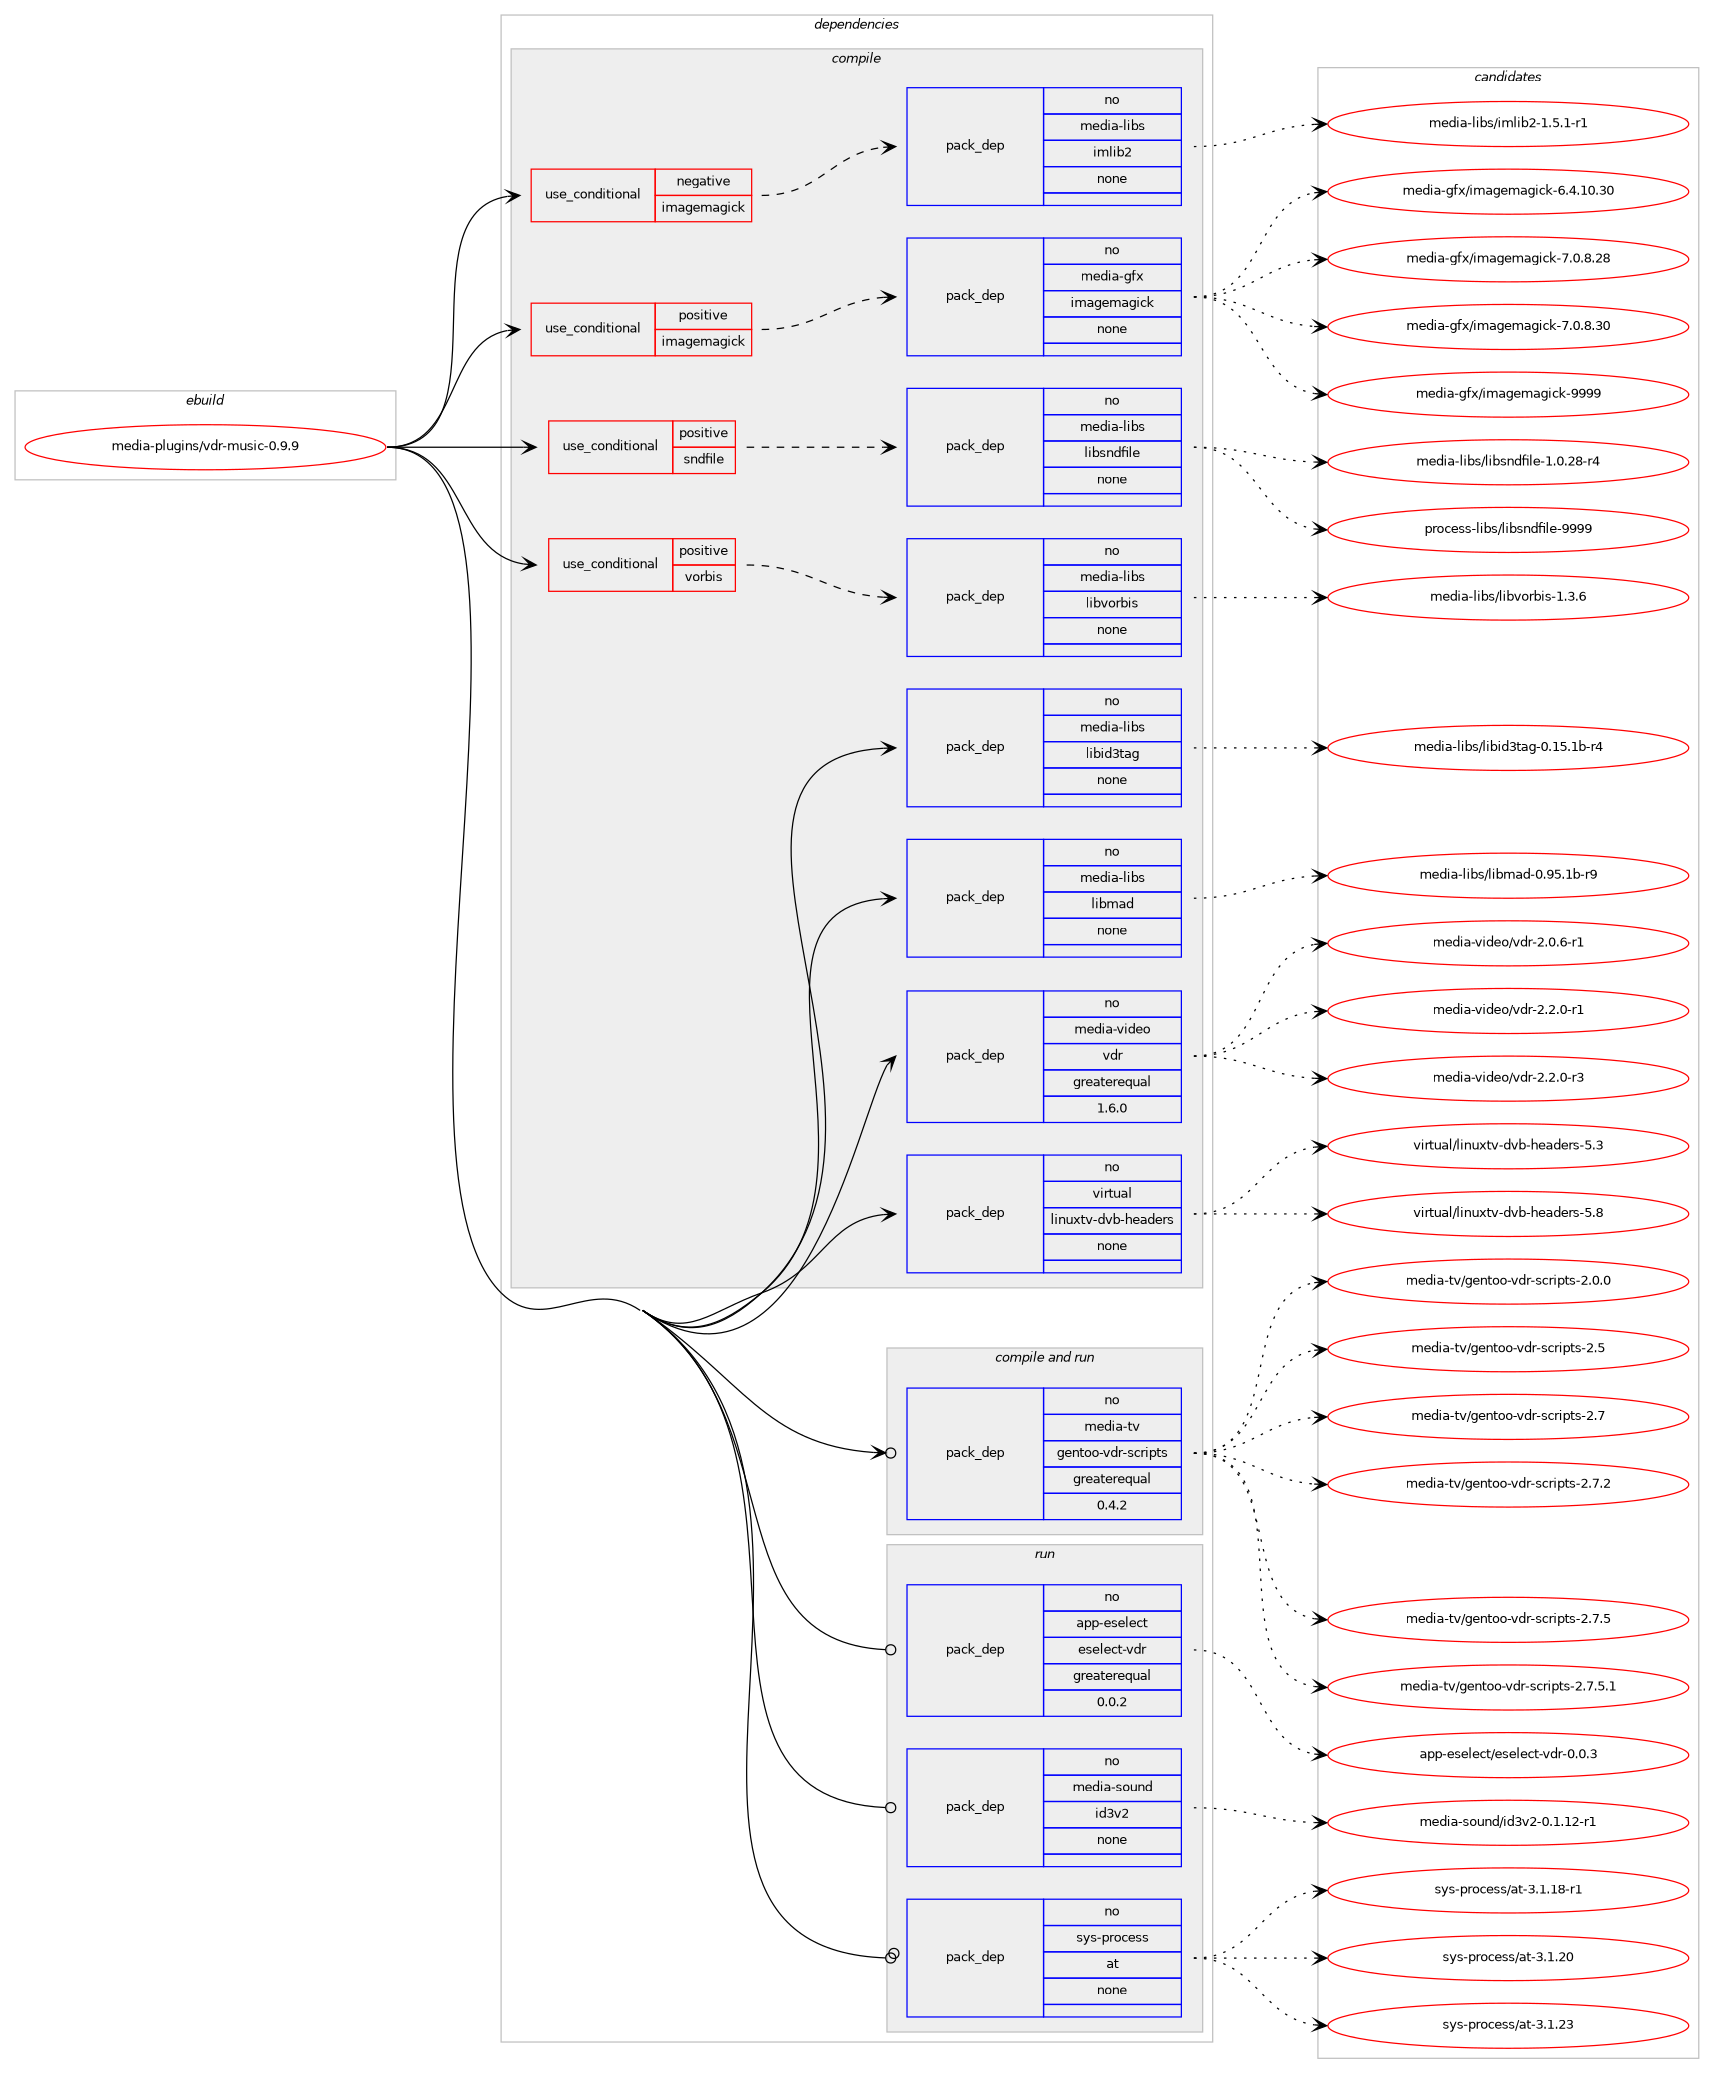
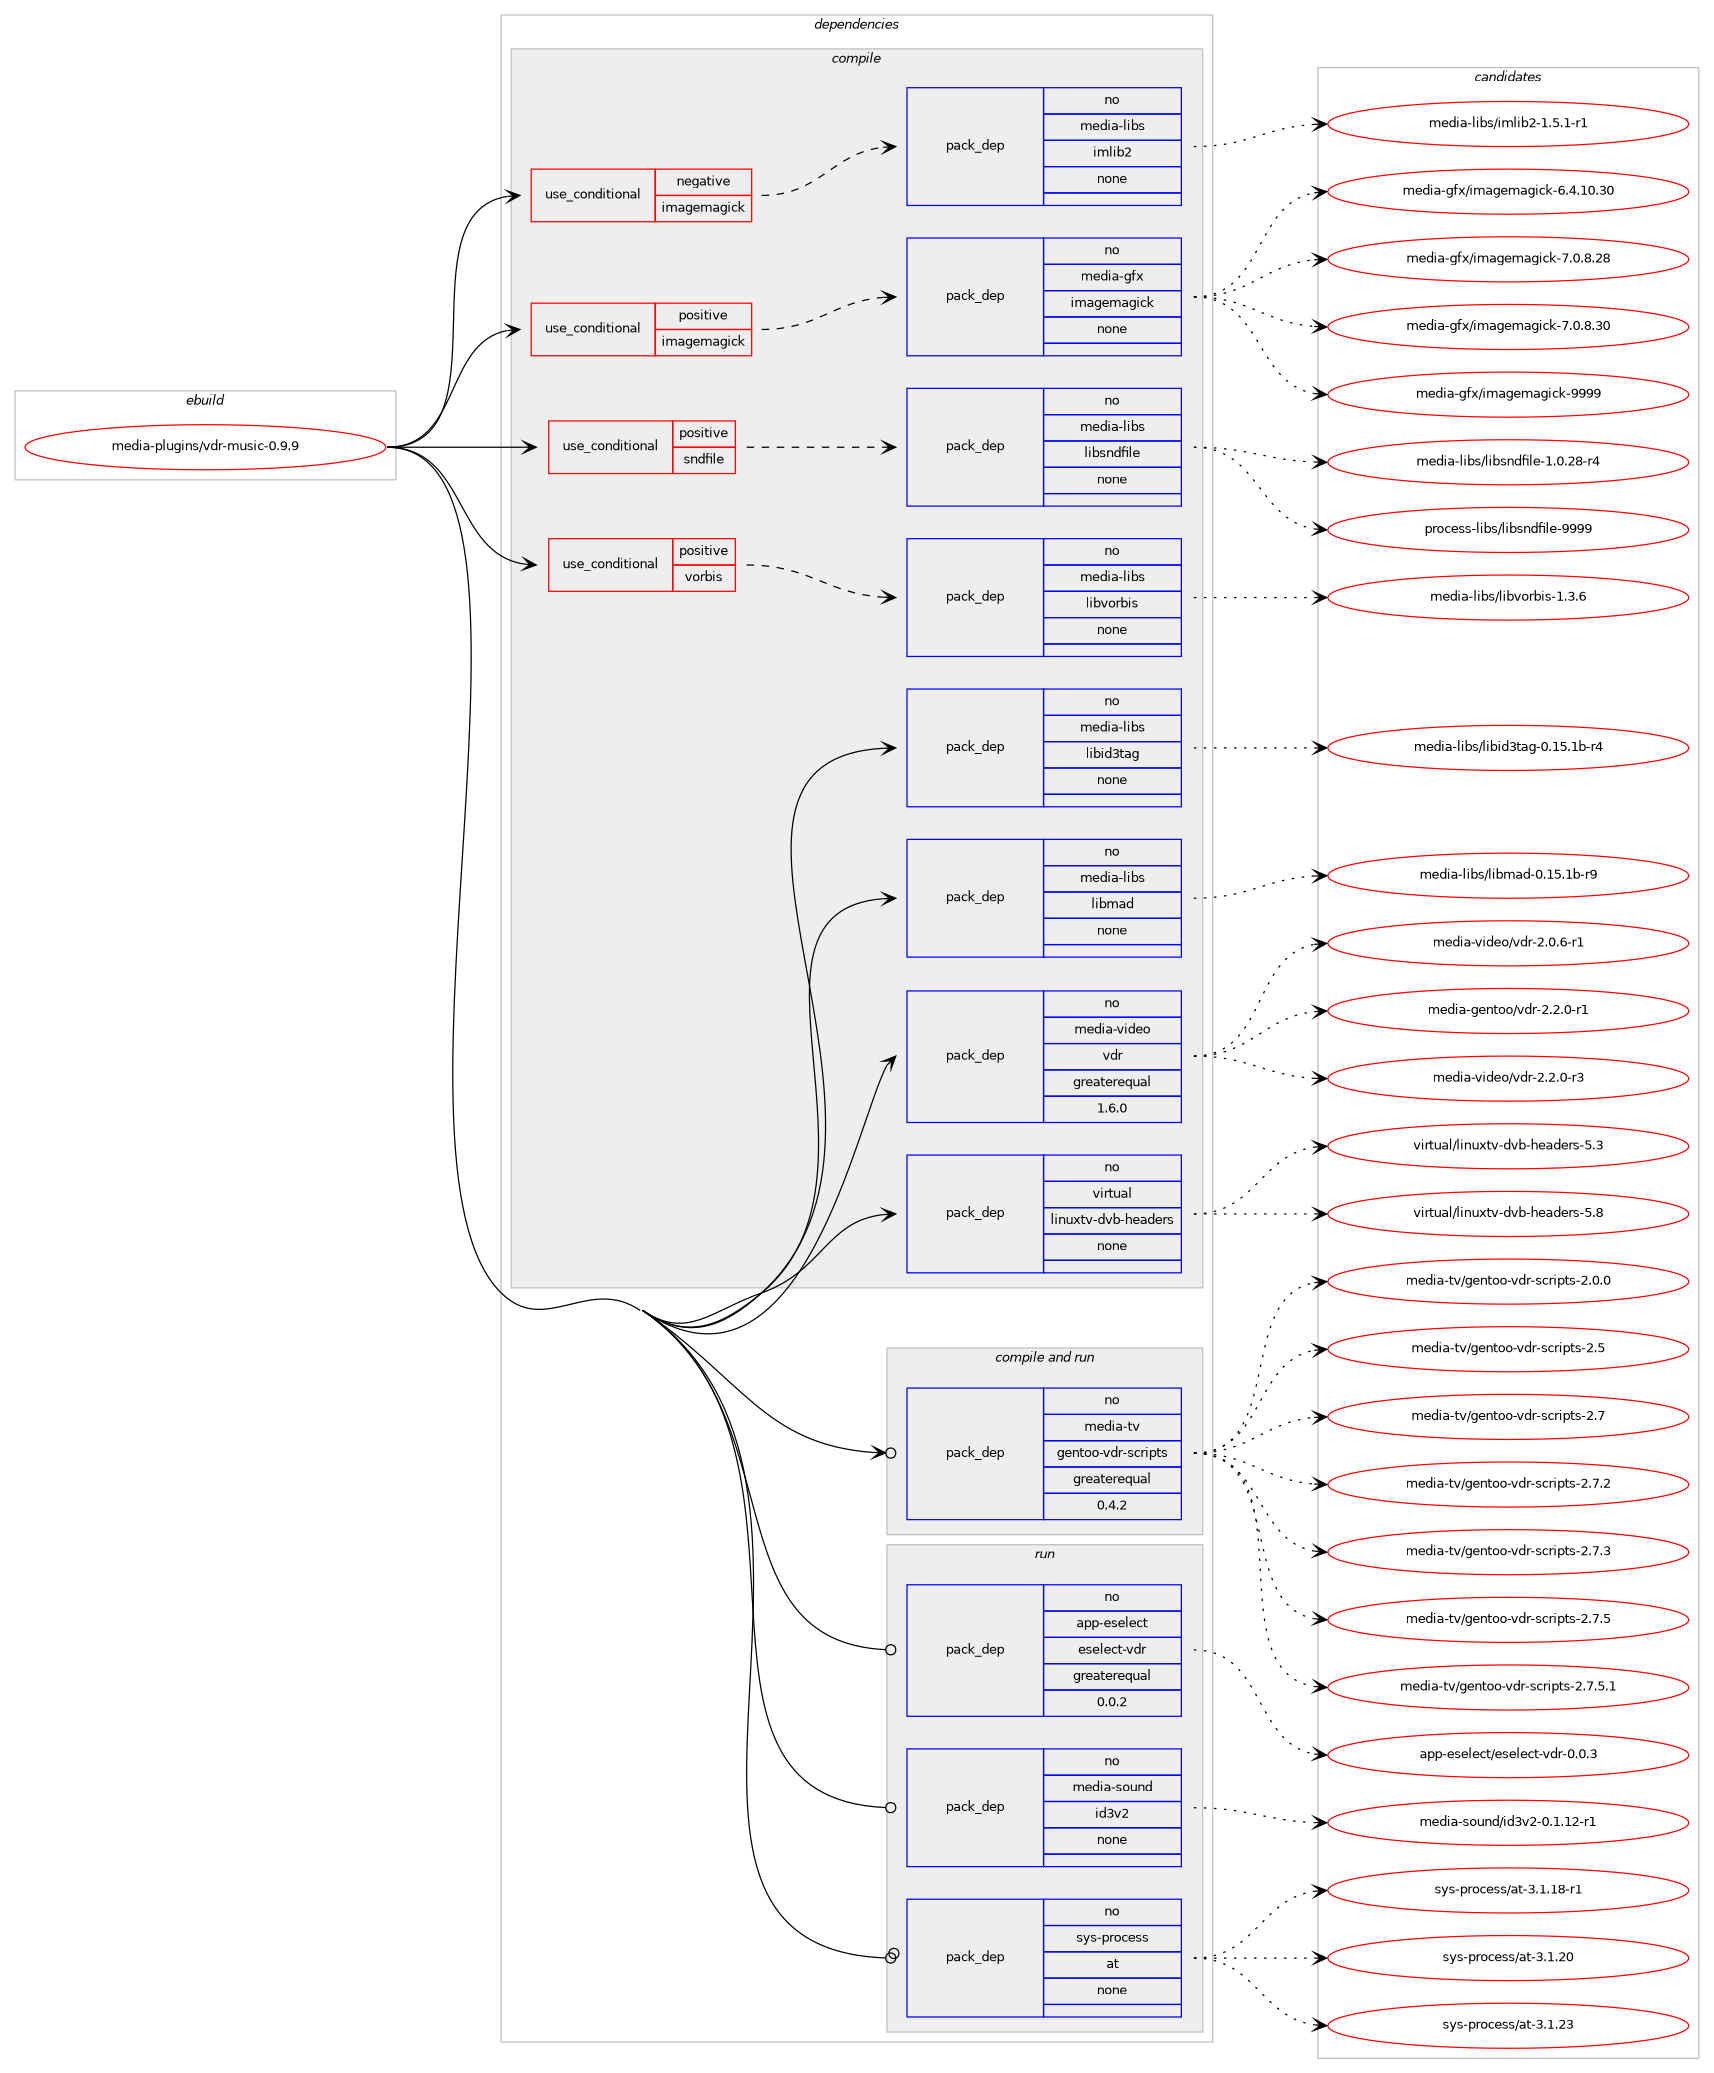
(1508, 876) -> (1508, 876)
(1508, 1011) -> (1508, 1011)
none -> (1508, 1552)
